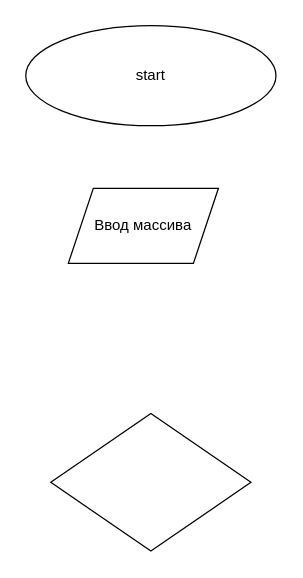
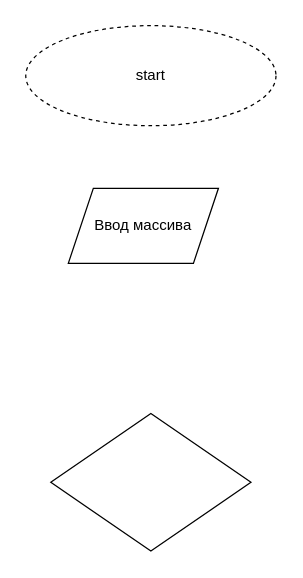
(151, 76) -> (151, 76)
